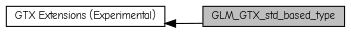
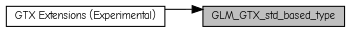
(189, 23) -> (178, 9)
